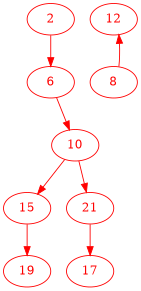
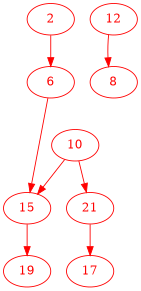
(120, 55) -> (108, 46)
(61, 110) -> (40, 141)
